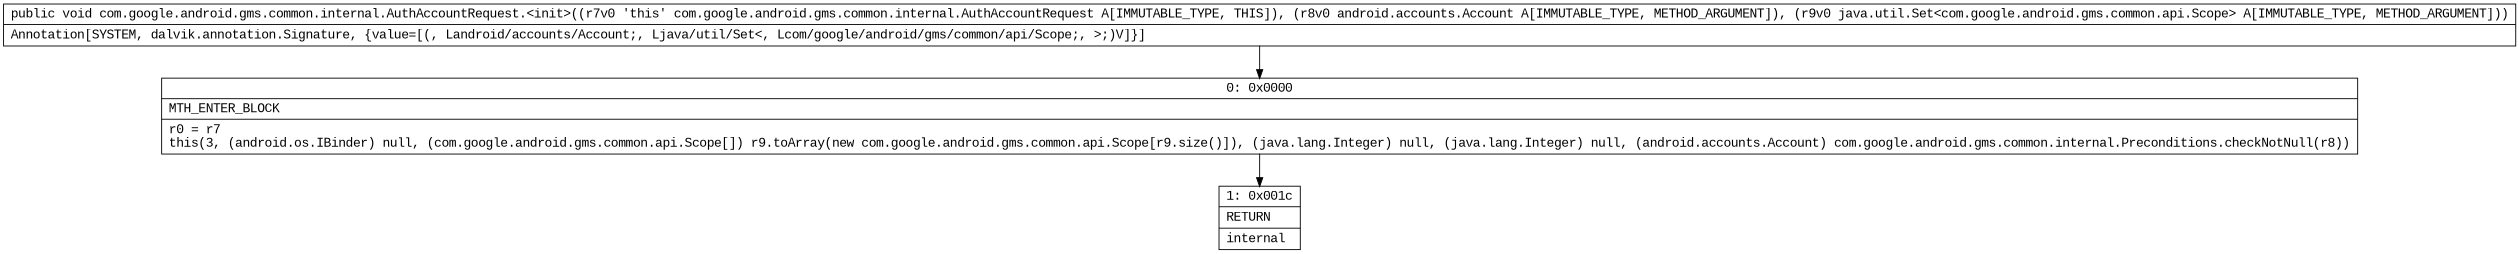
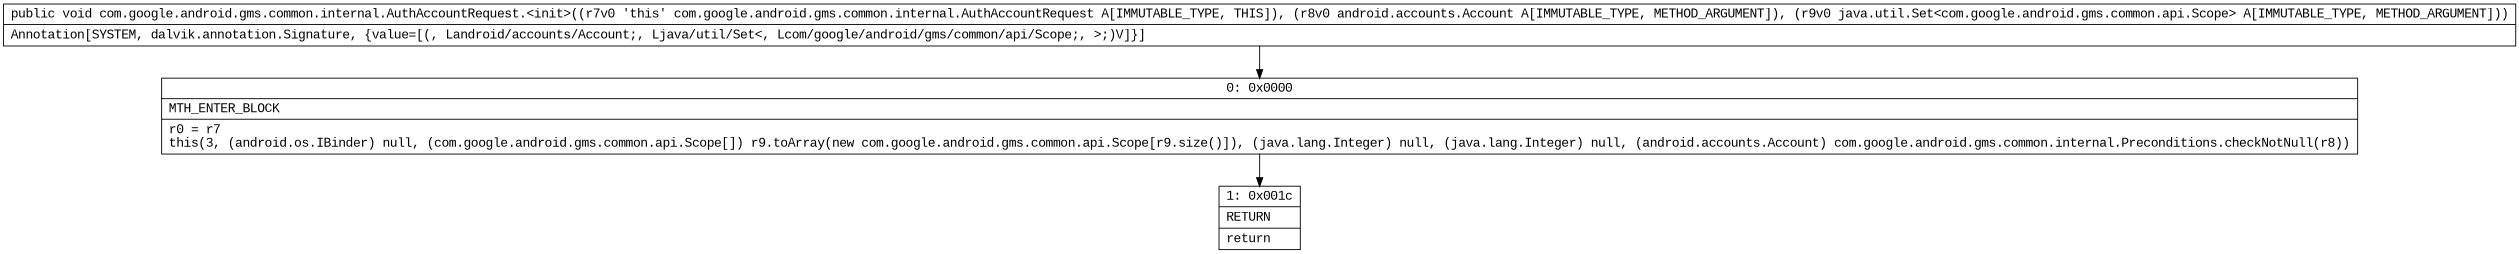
(1256, 238) -> (1248, 238)
